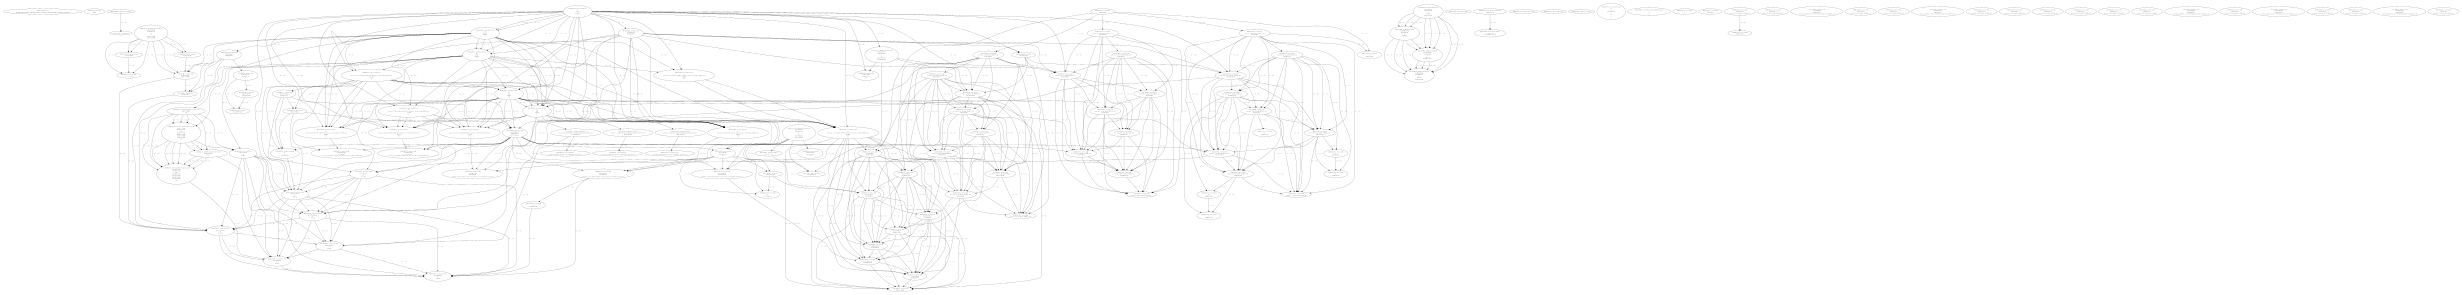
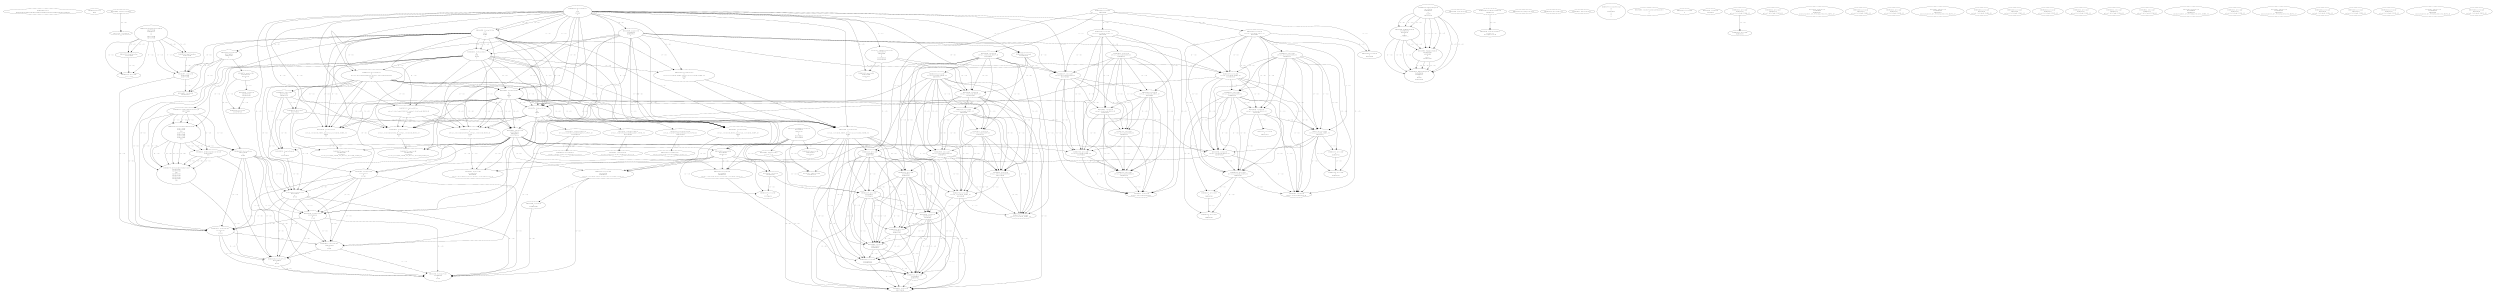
none -> (2323, 12)
